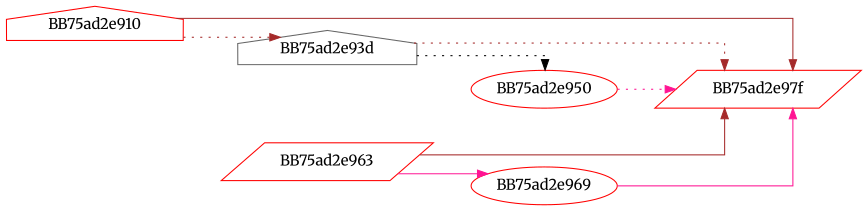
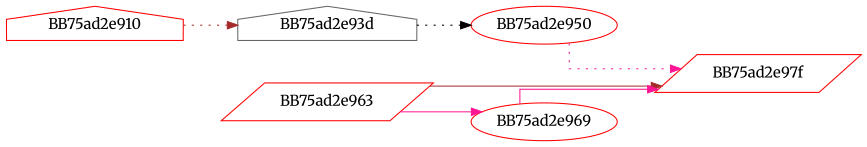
(505, 18) -> none
(578, 43) -> none
